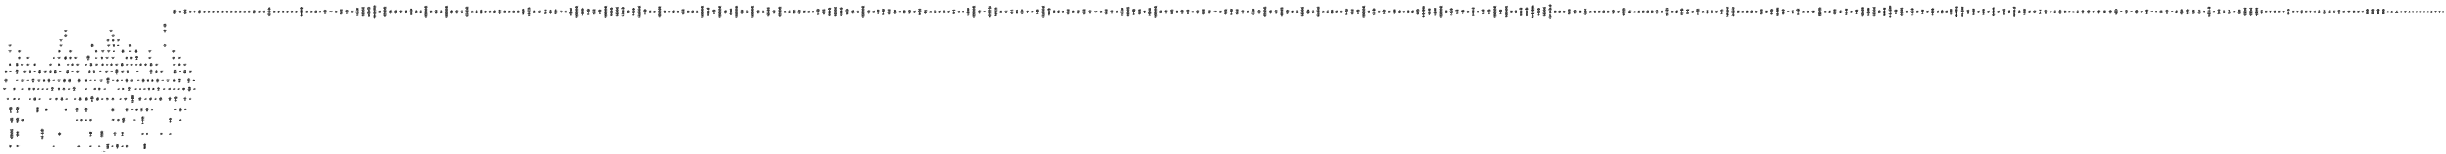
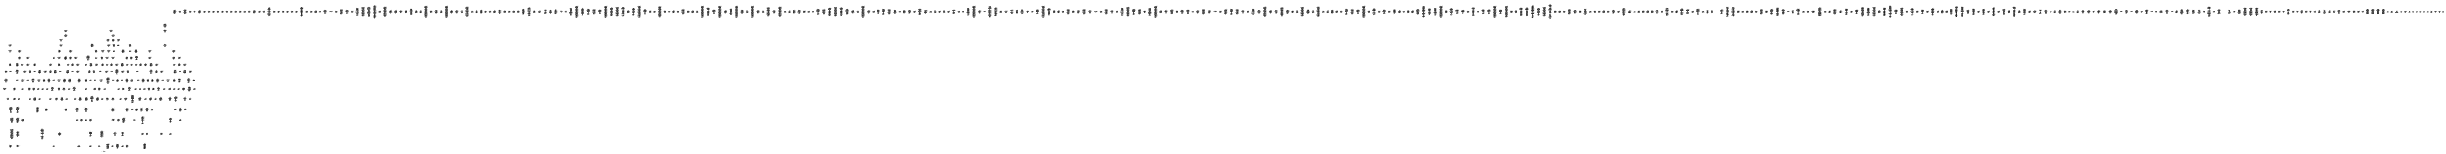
(1716, 12) -> none
(2224, 12) -> none
